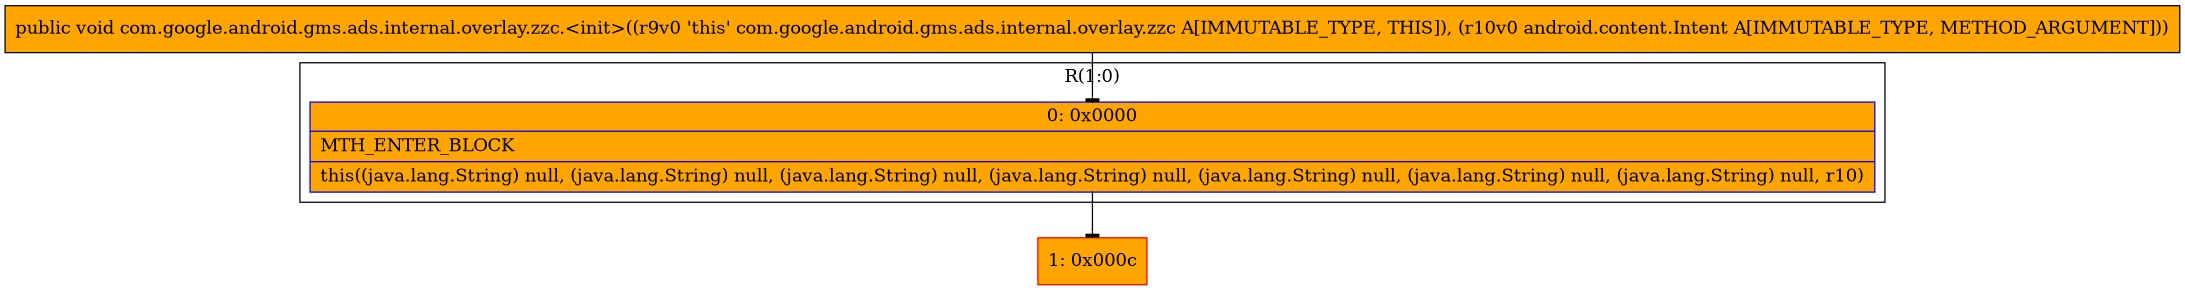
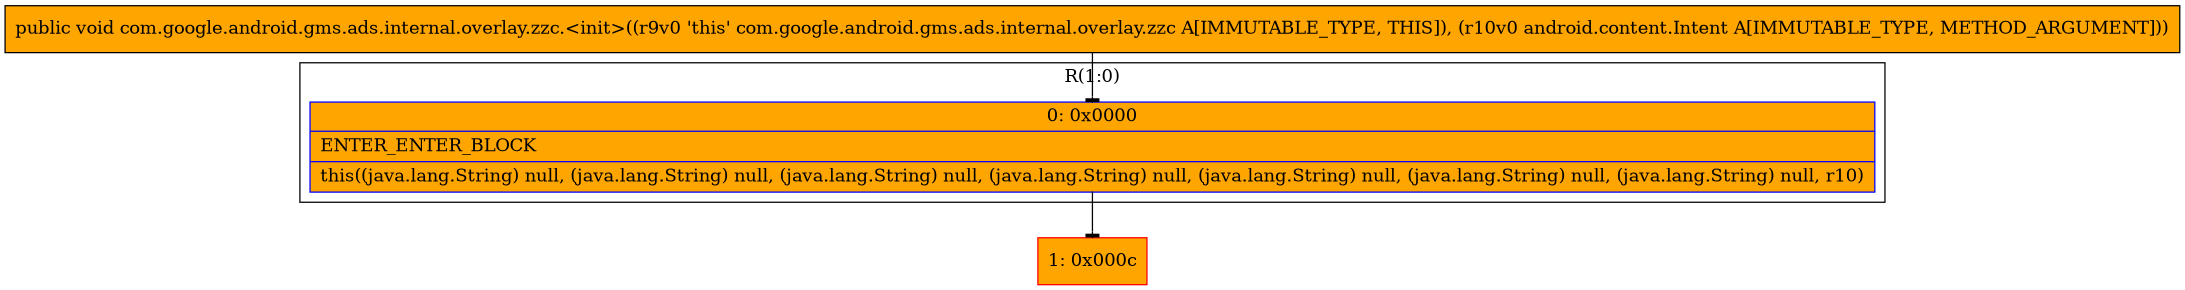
(418, 146) -> (429, 146)
